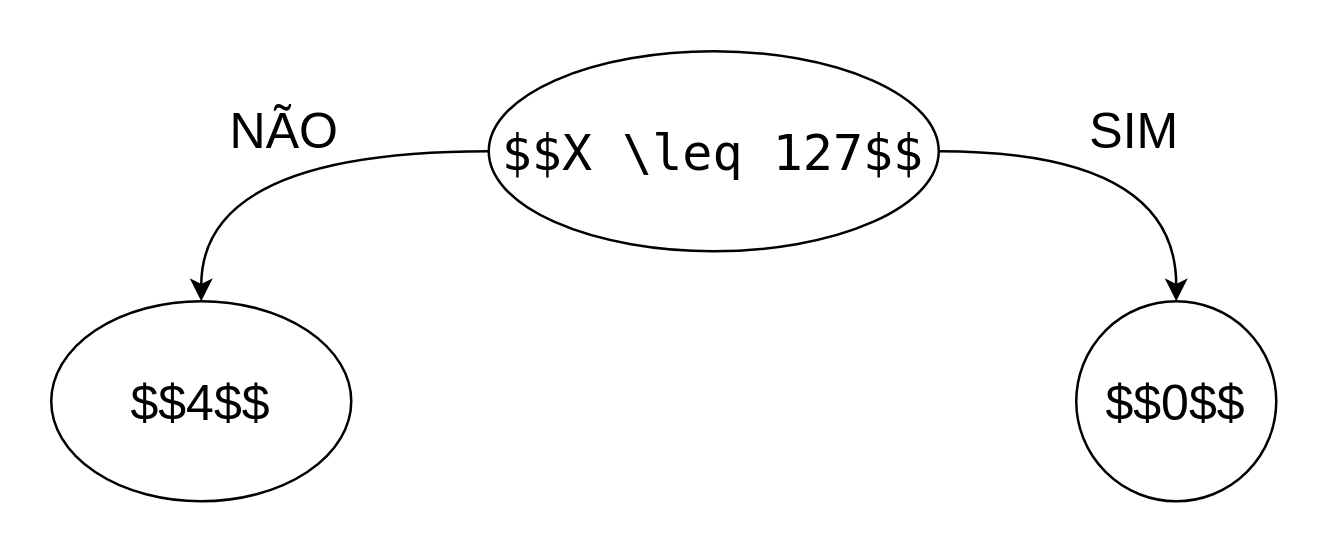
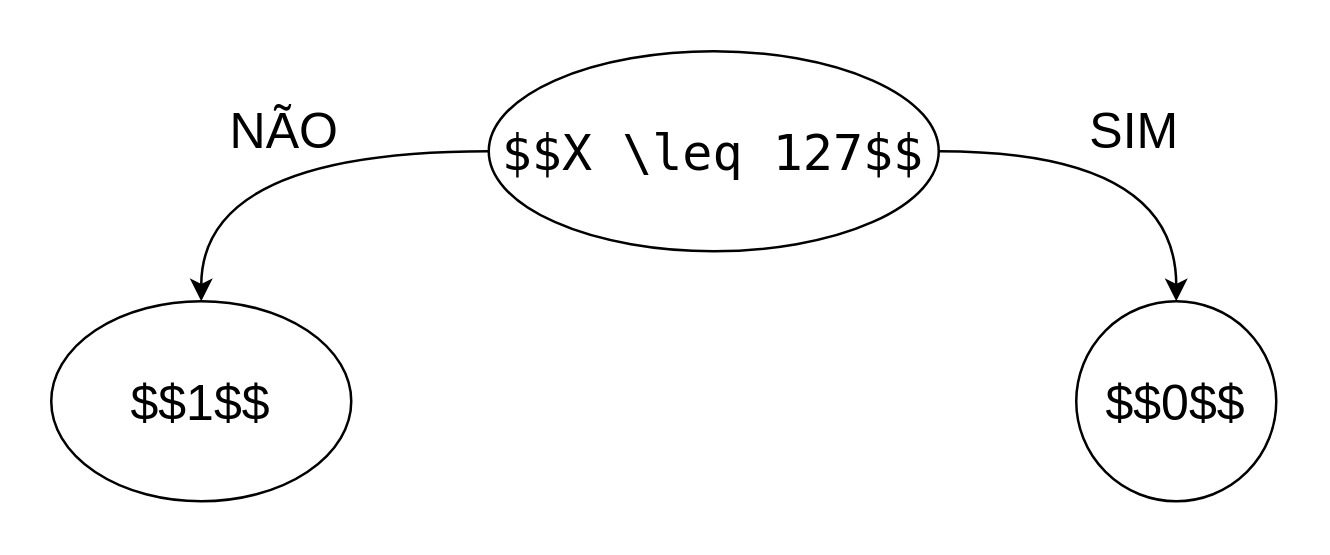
(201, 401) -> (201, 401)
